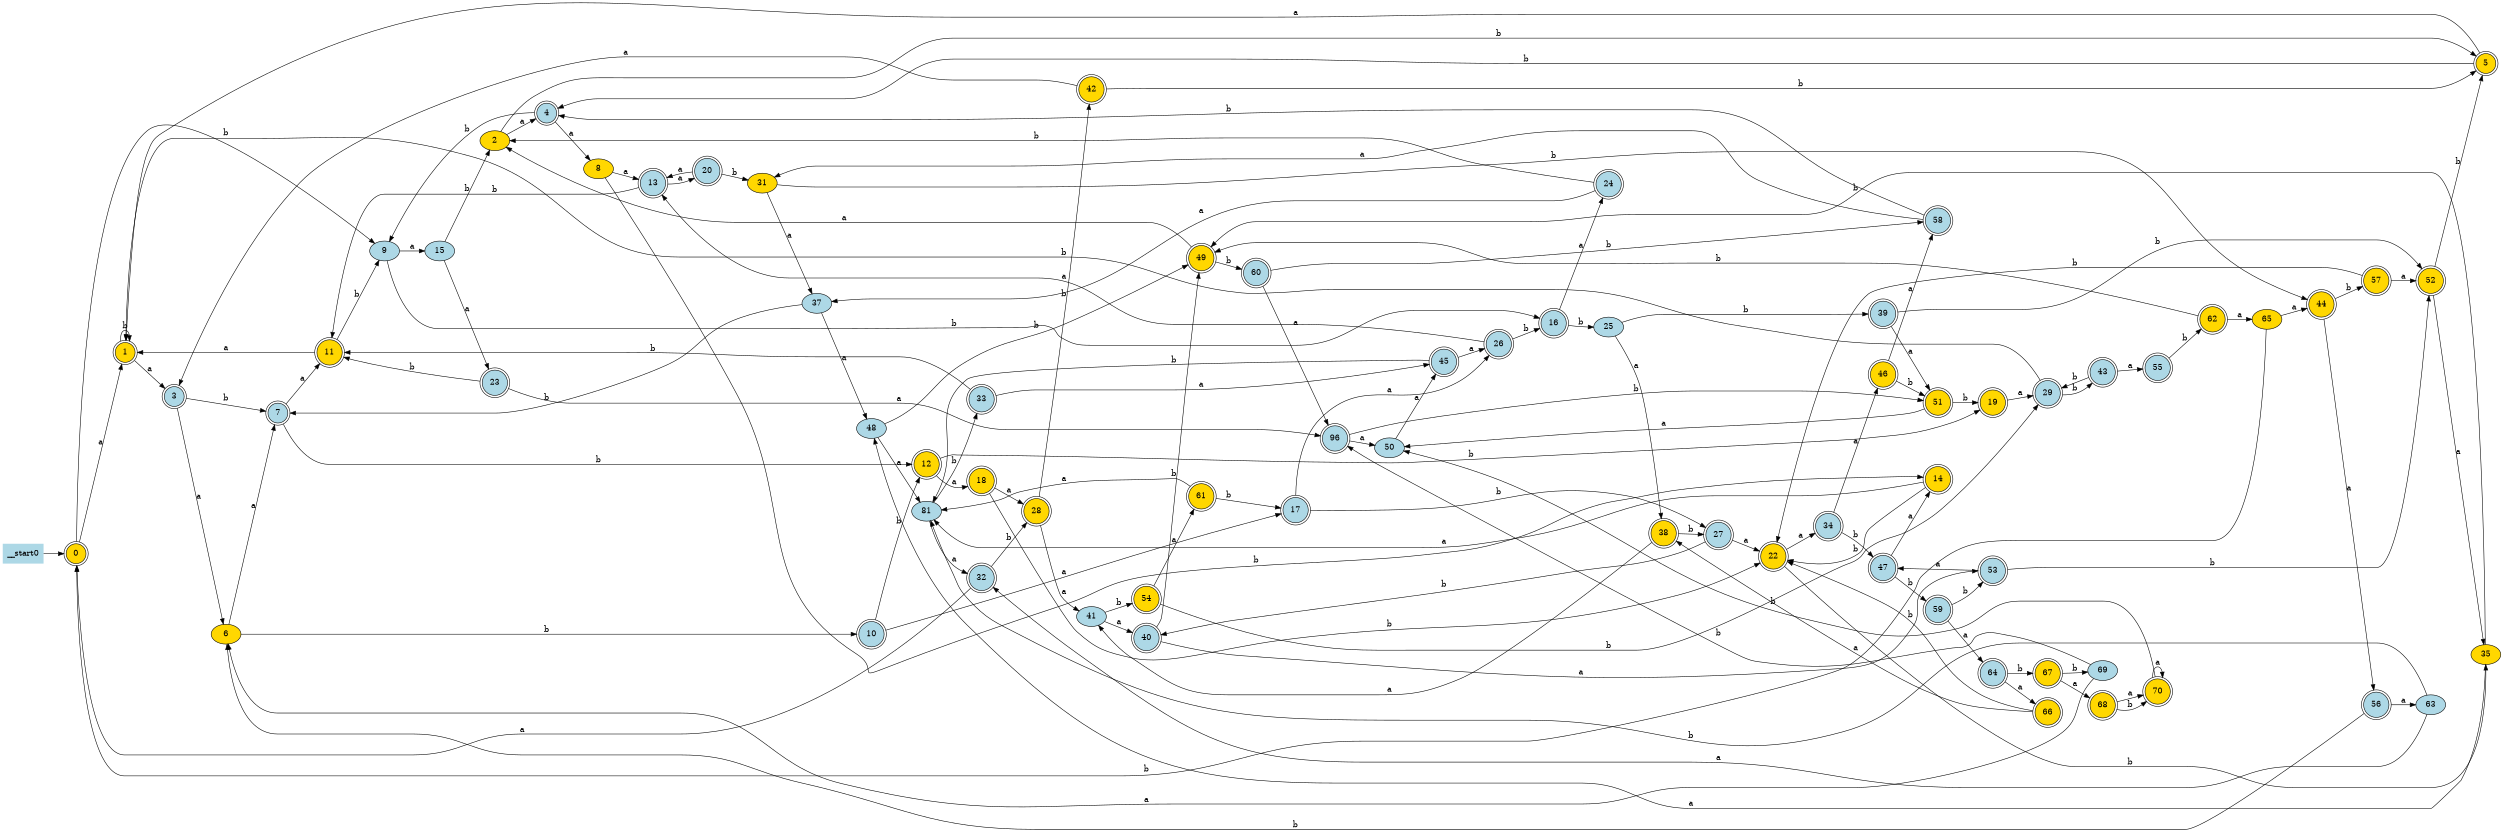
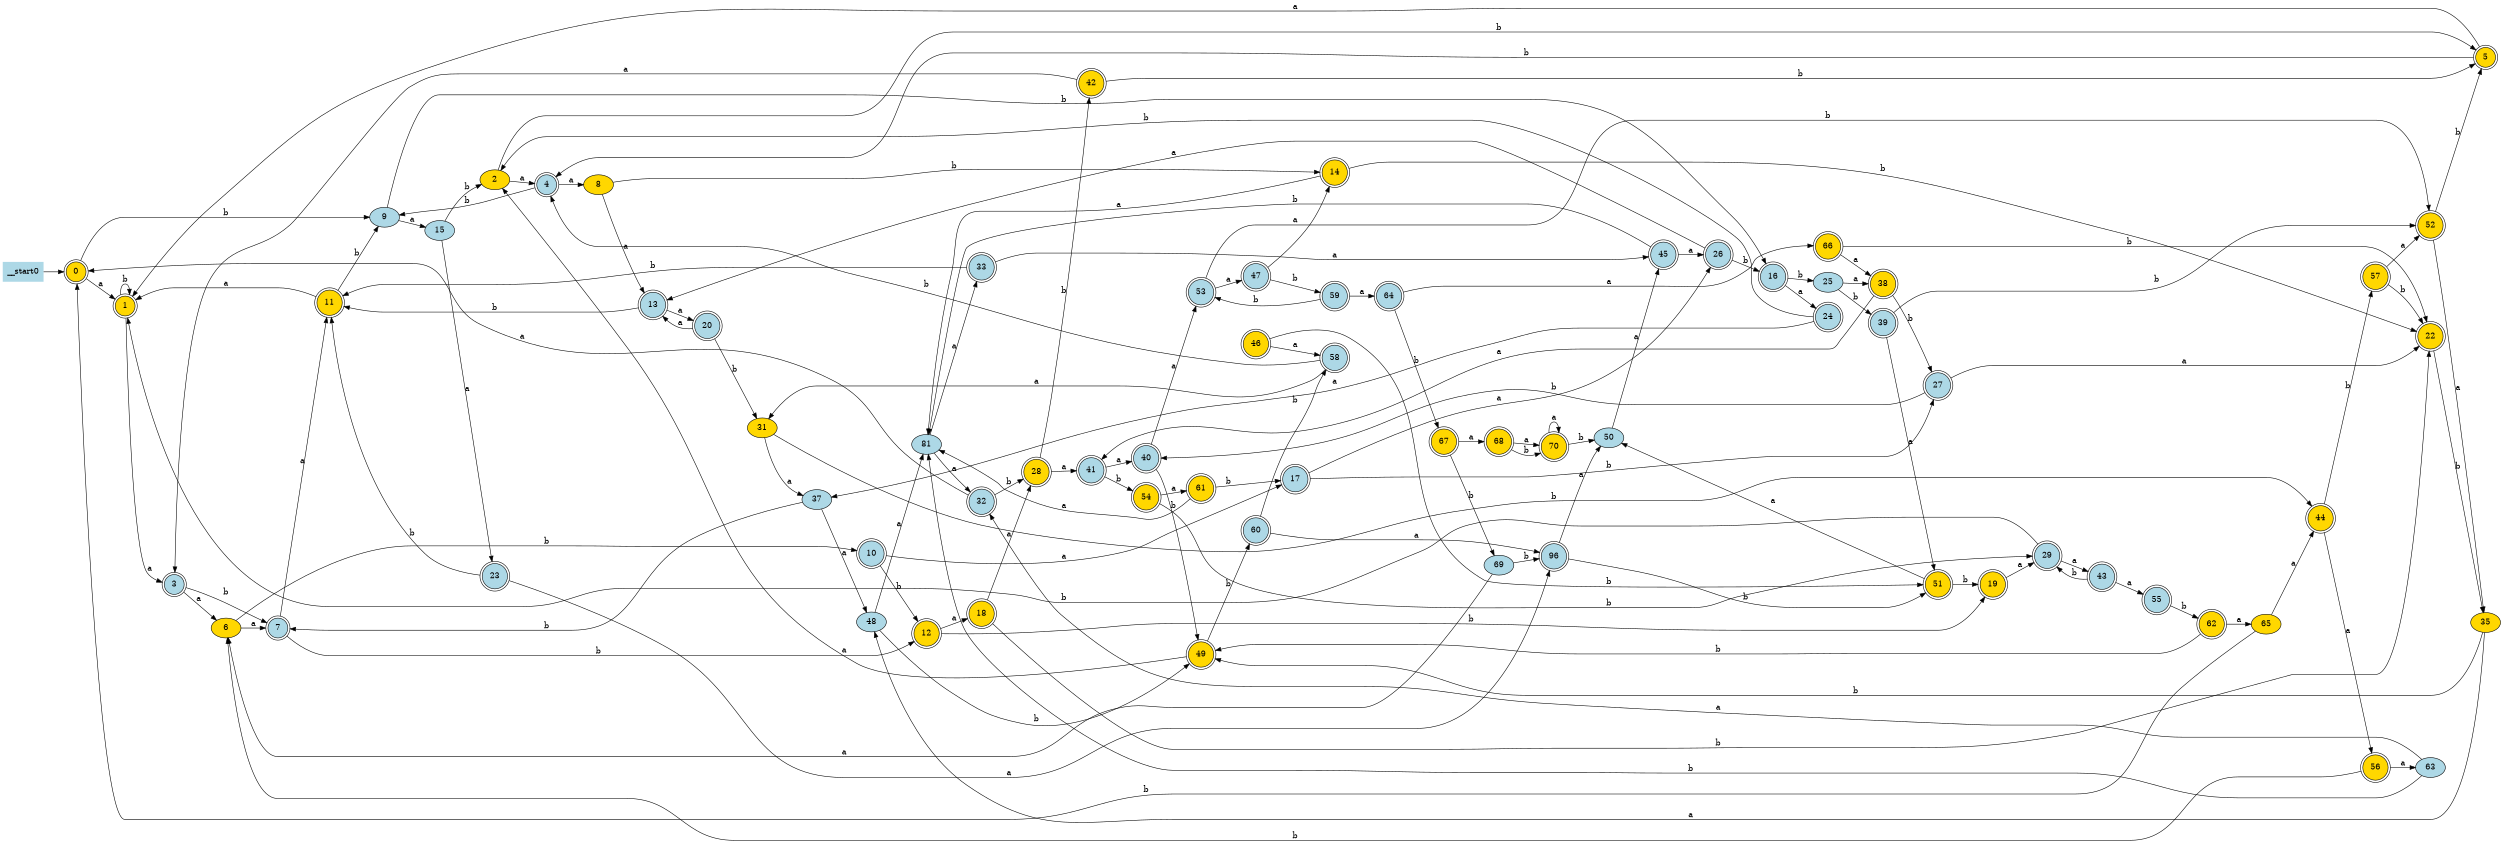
(2075, 389) -> (2075, 561)
(954, 461) -> (954, 347)
(1828, 526) -> none
(1091, 617) -> (1091, 470)
(2376, 705) -> (2375, 768)
